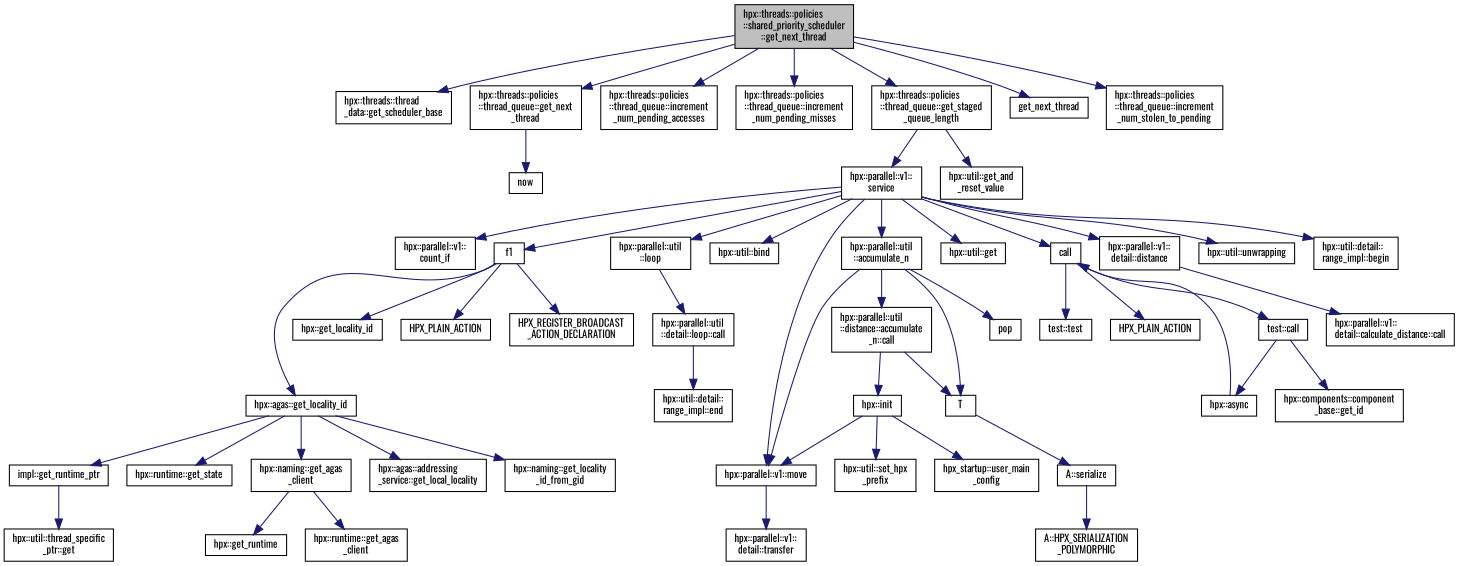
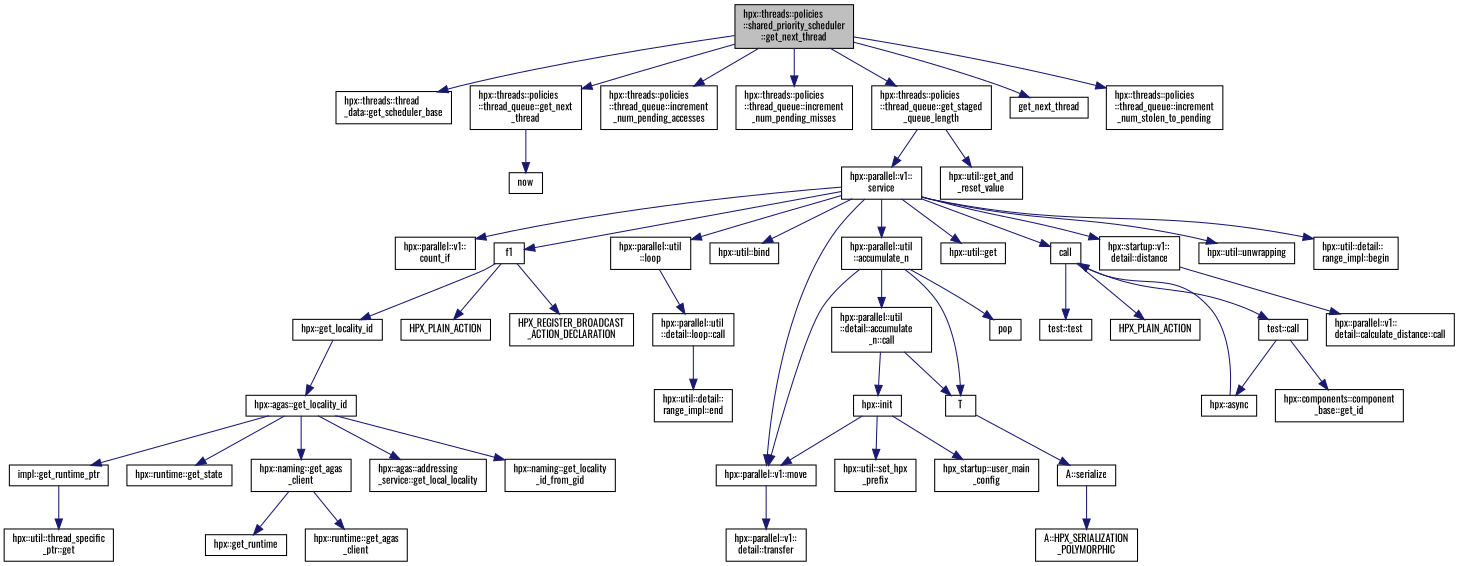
(1140, 253) -> (1140, 253)
(345, 274) -> (322, 363)
(882, 330) -> (882, 330)
